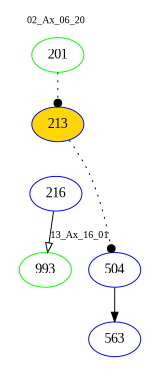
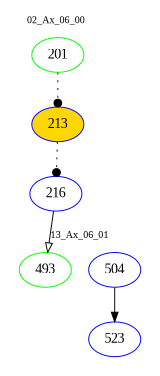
(56, 21) -> (56, 21)
(100, 201) -> (57, 155)
(80, 236) -> (80, 236)
(45, 270) -> (45, 270)
(115, 339) -> (115, 339)
